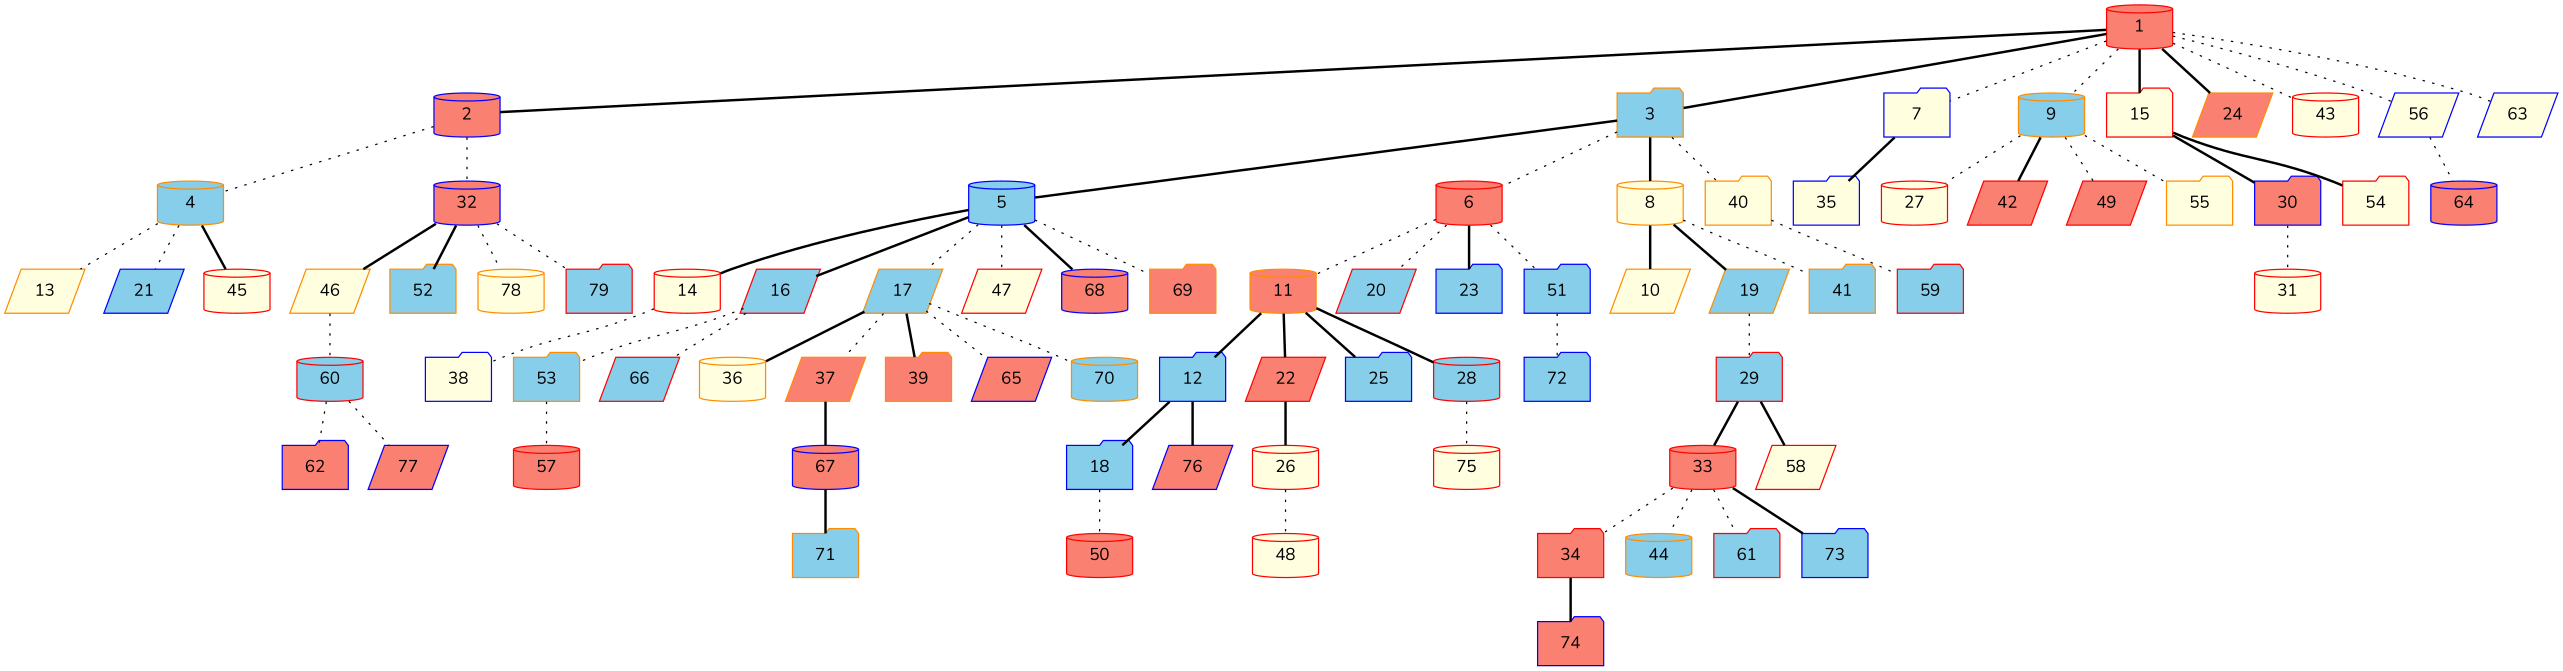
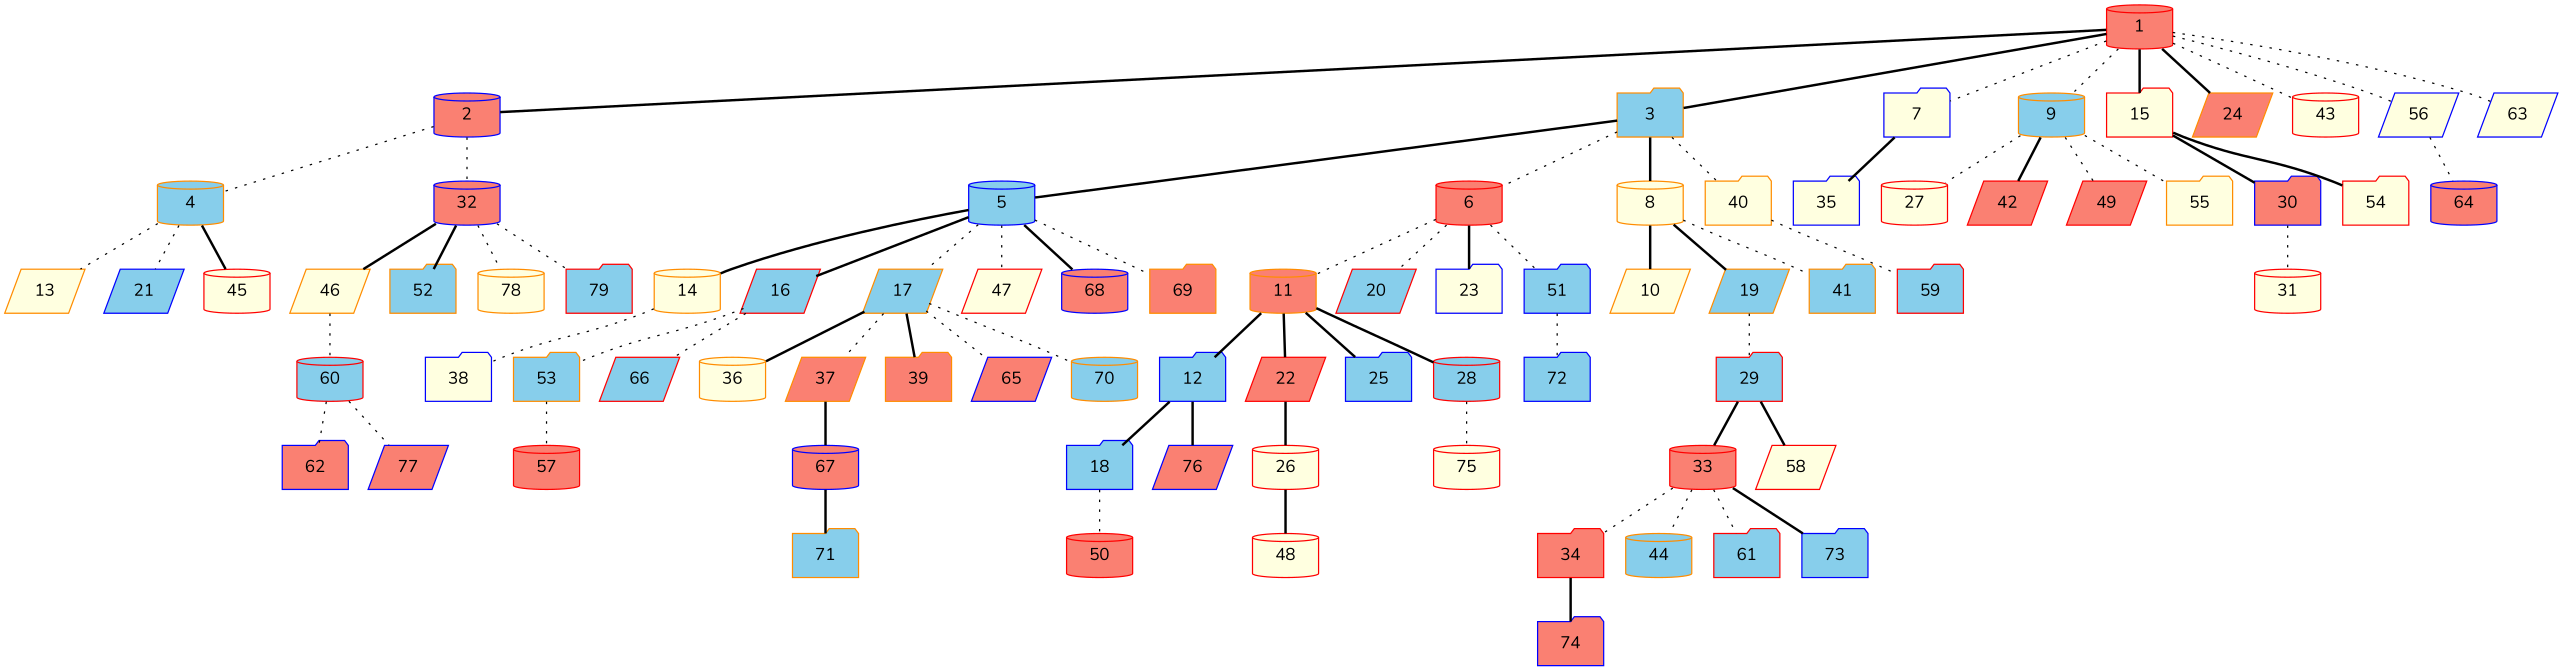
(687, 291) -> (687, 291)
(1469, 291) -> (1469, 291)
(1286, 512) -> (1286, 512)
